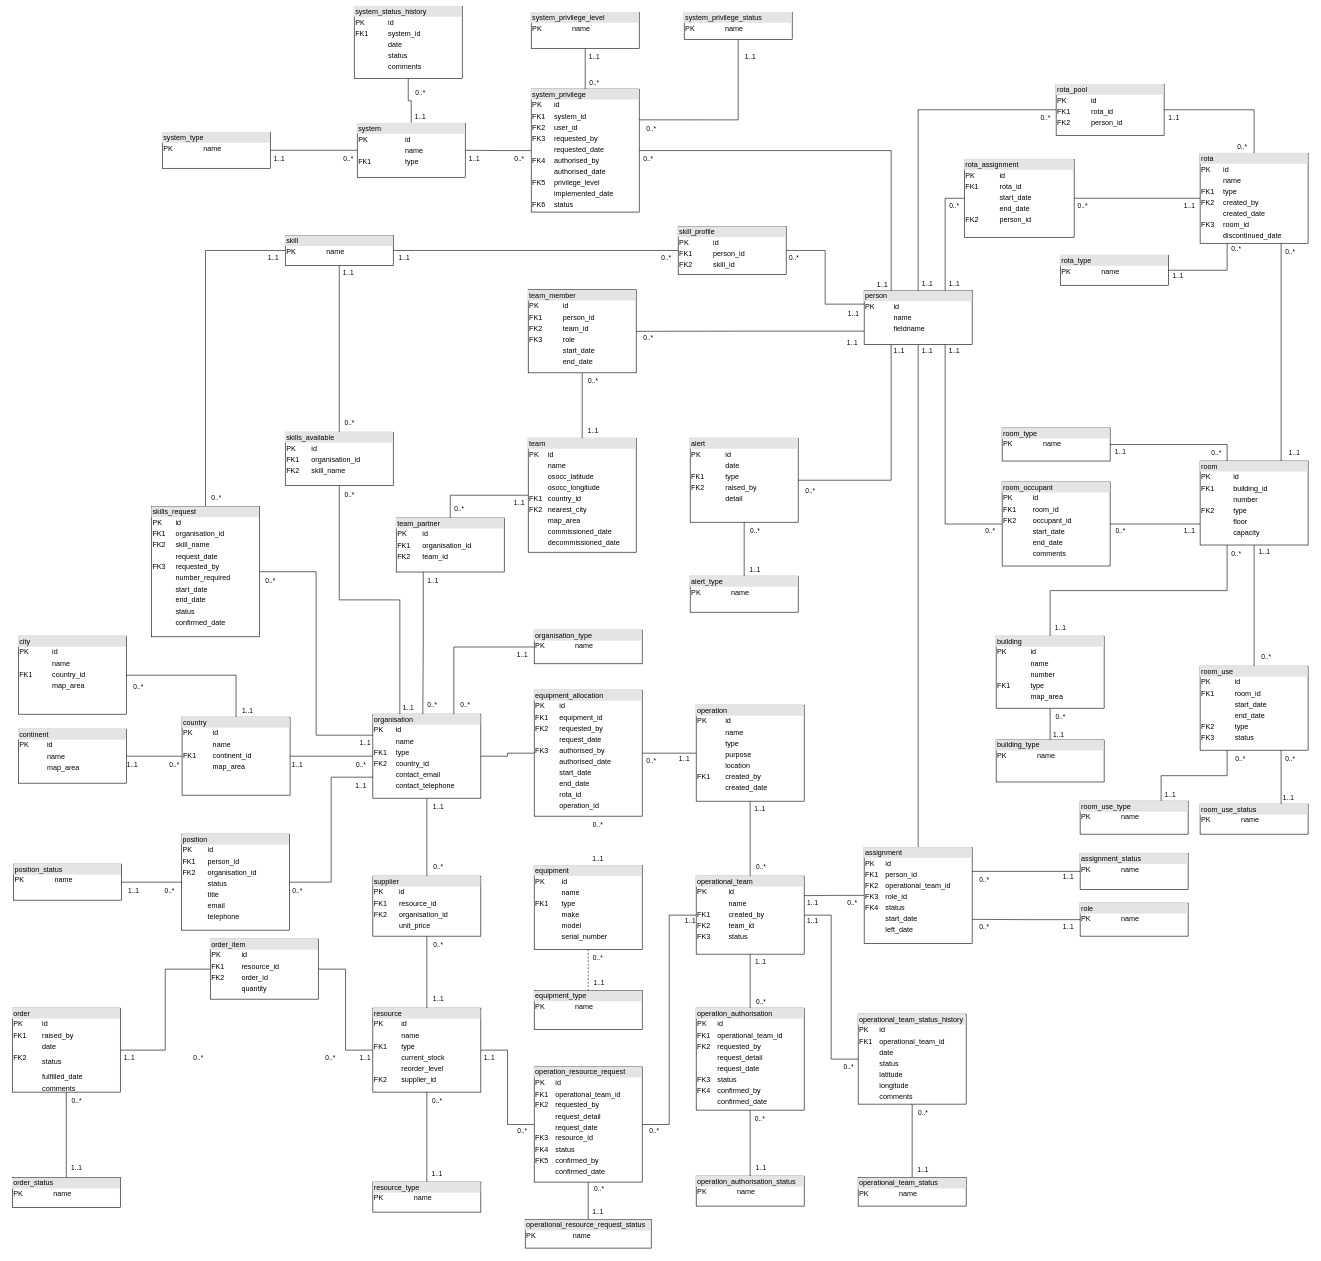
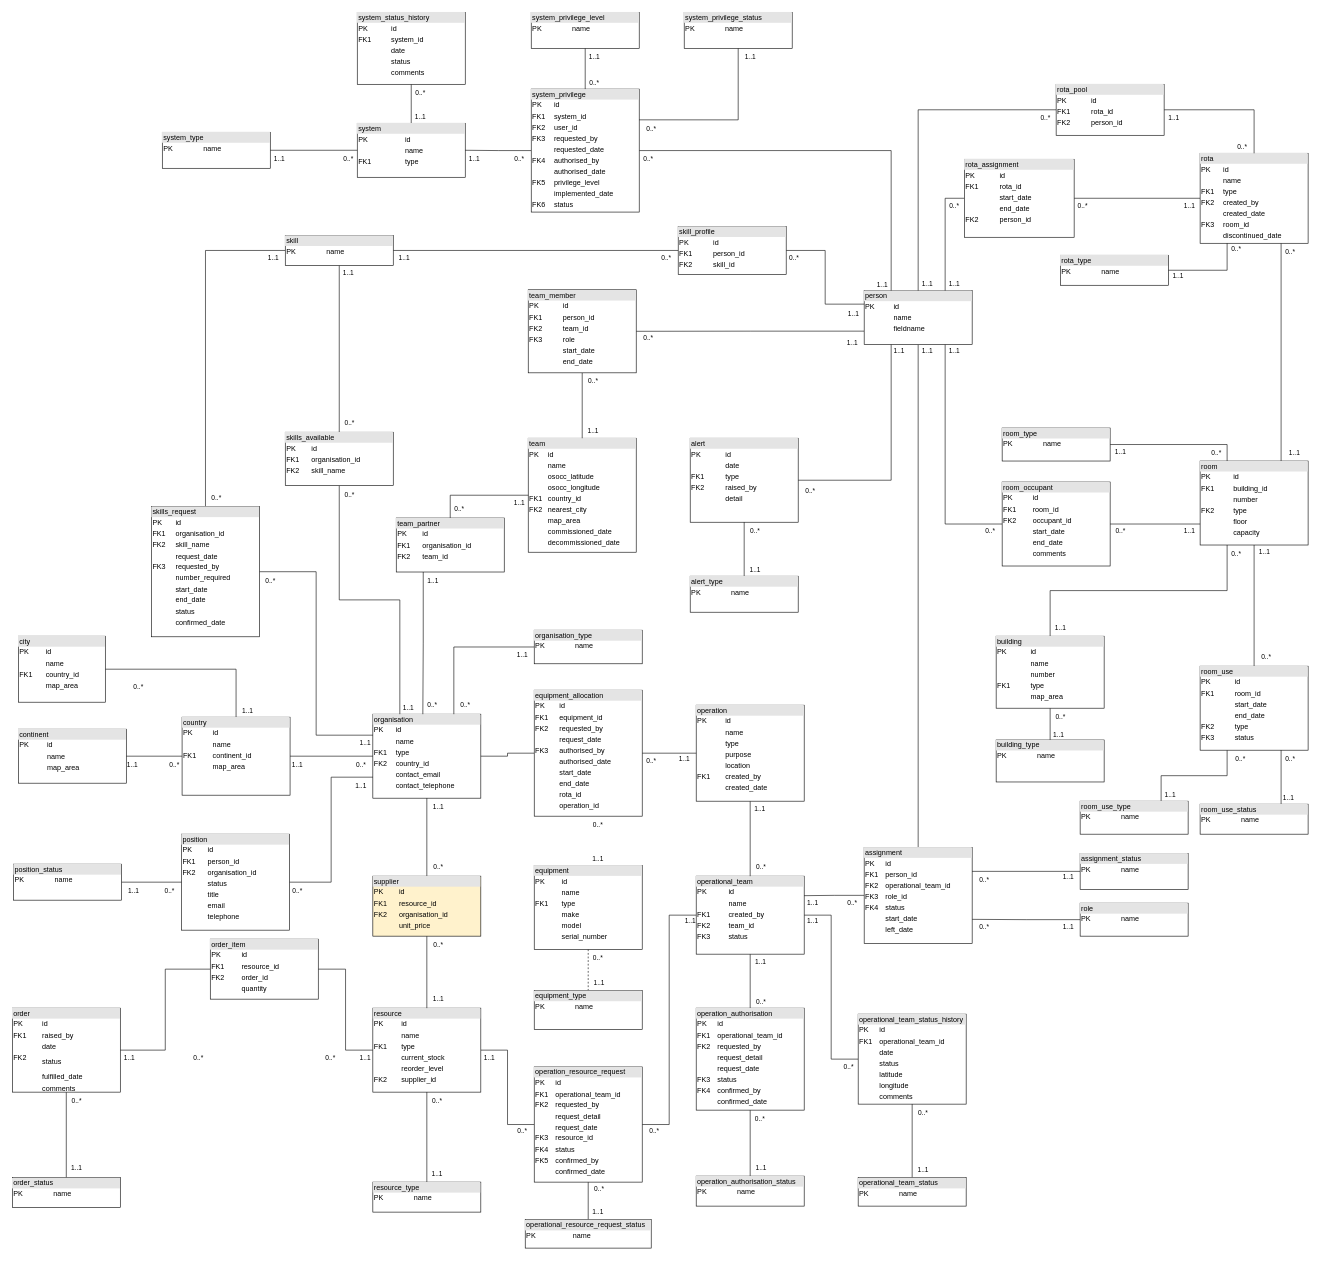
(738, 26) -> (738, 30)
(408, 42) -> (411, 48)
(72, 675) -> (62, 669)
(427, 906) -> (427, 906)
